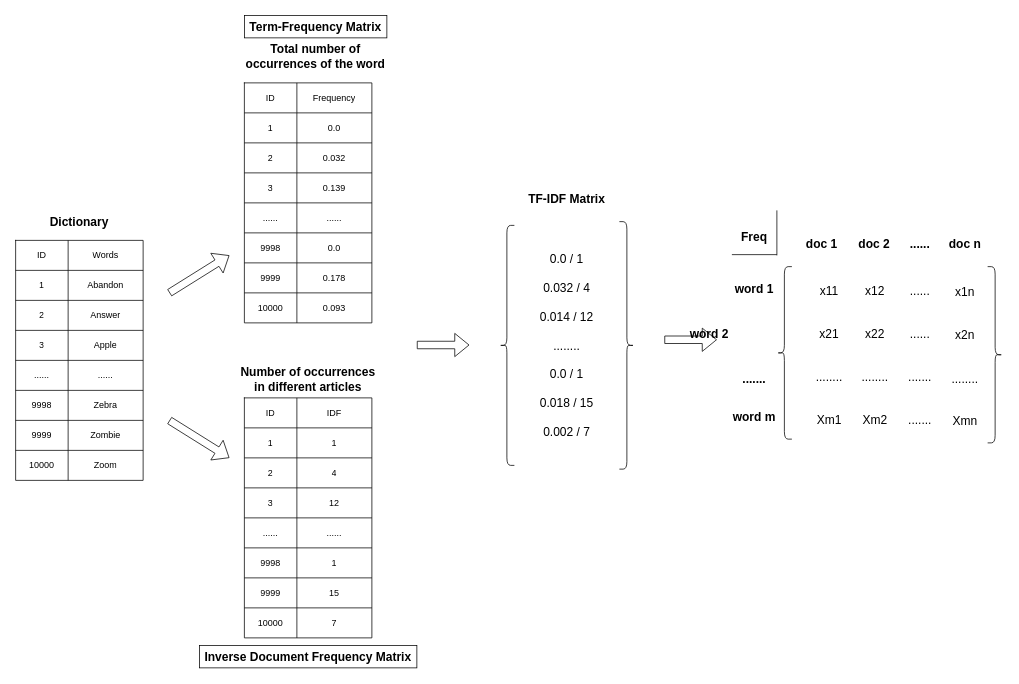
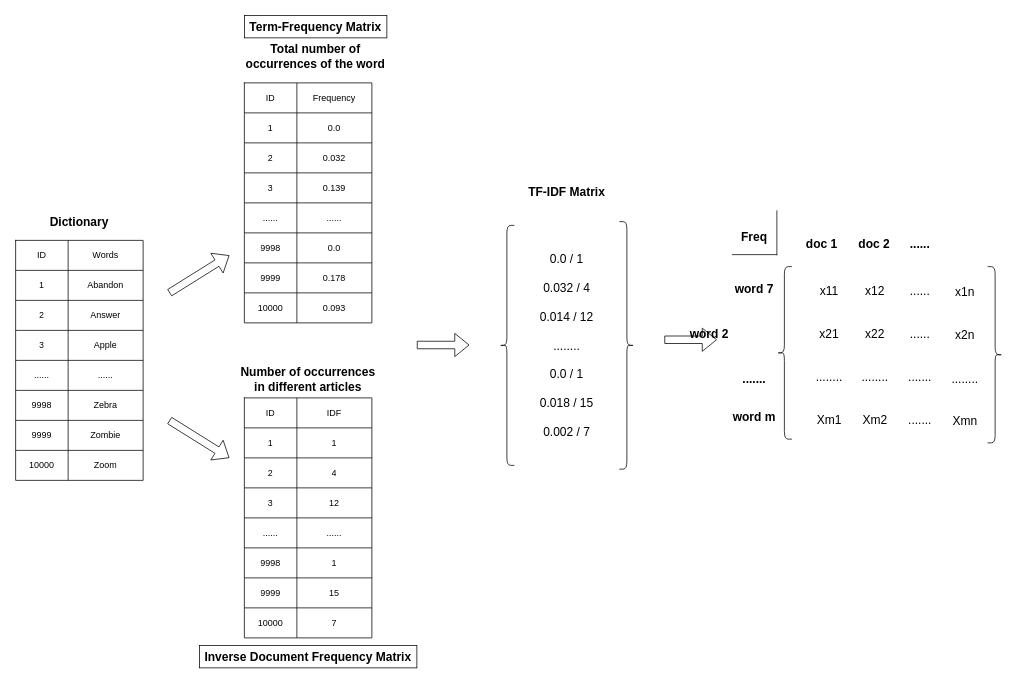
(567, 199) -> (567, 192)
(965, 244) -> none
(754, 289) -> (754, 289)
